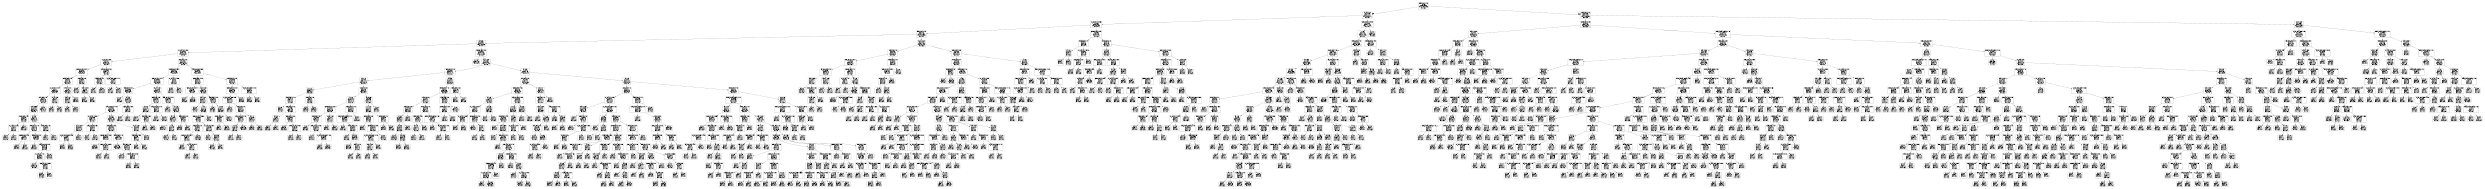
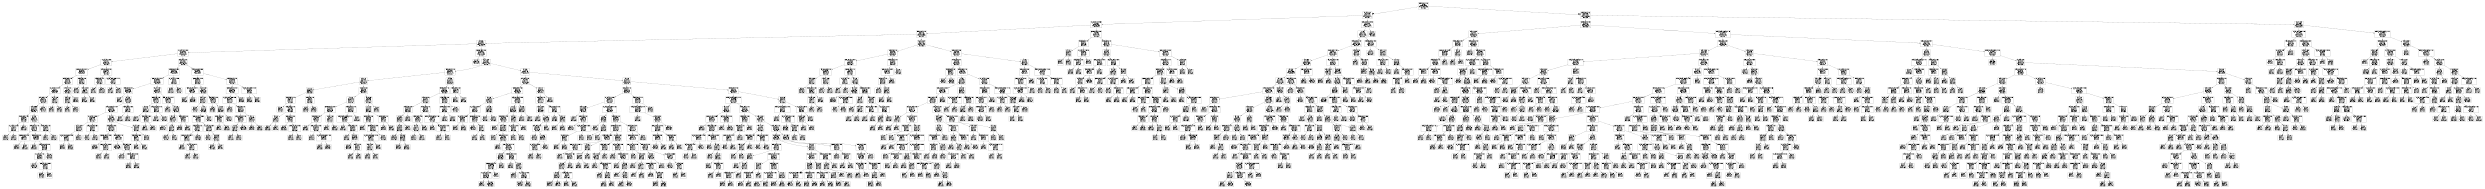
(1239, 184) -> none
